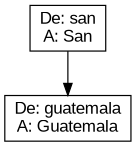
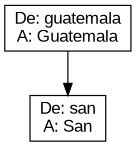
(68, 67) -> (68, 67)
